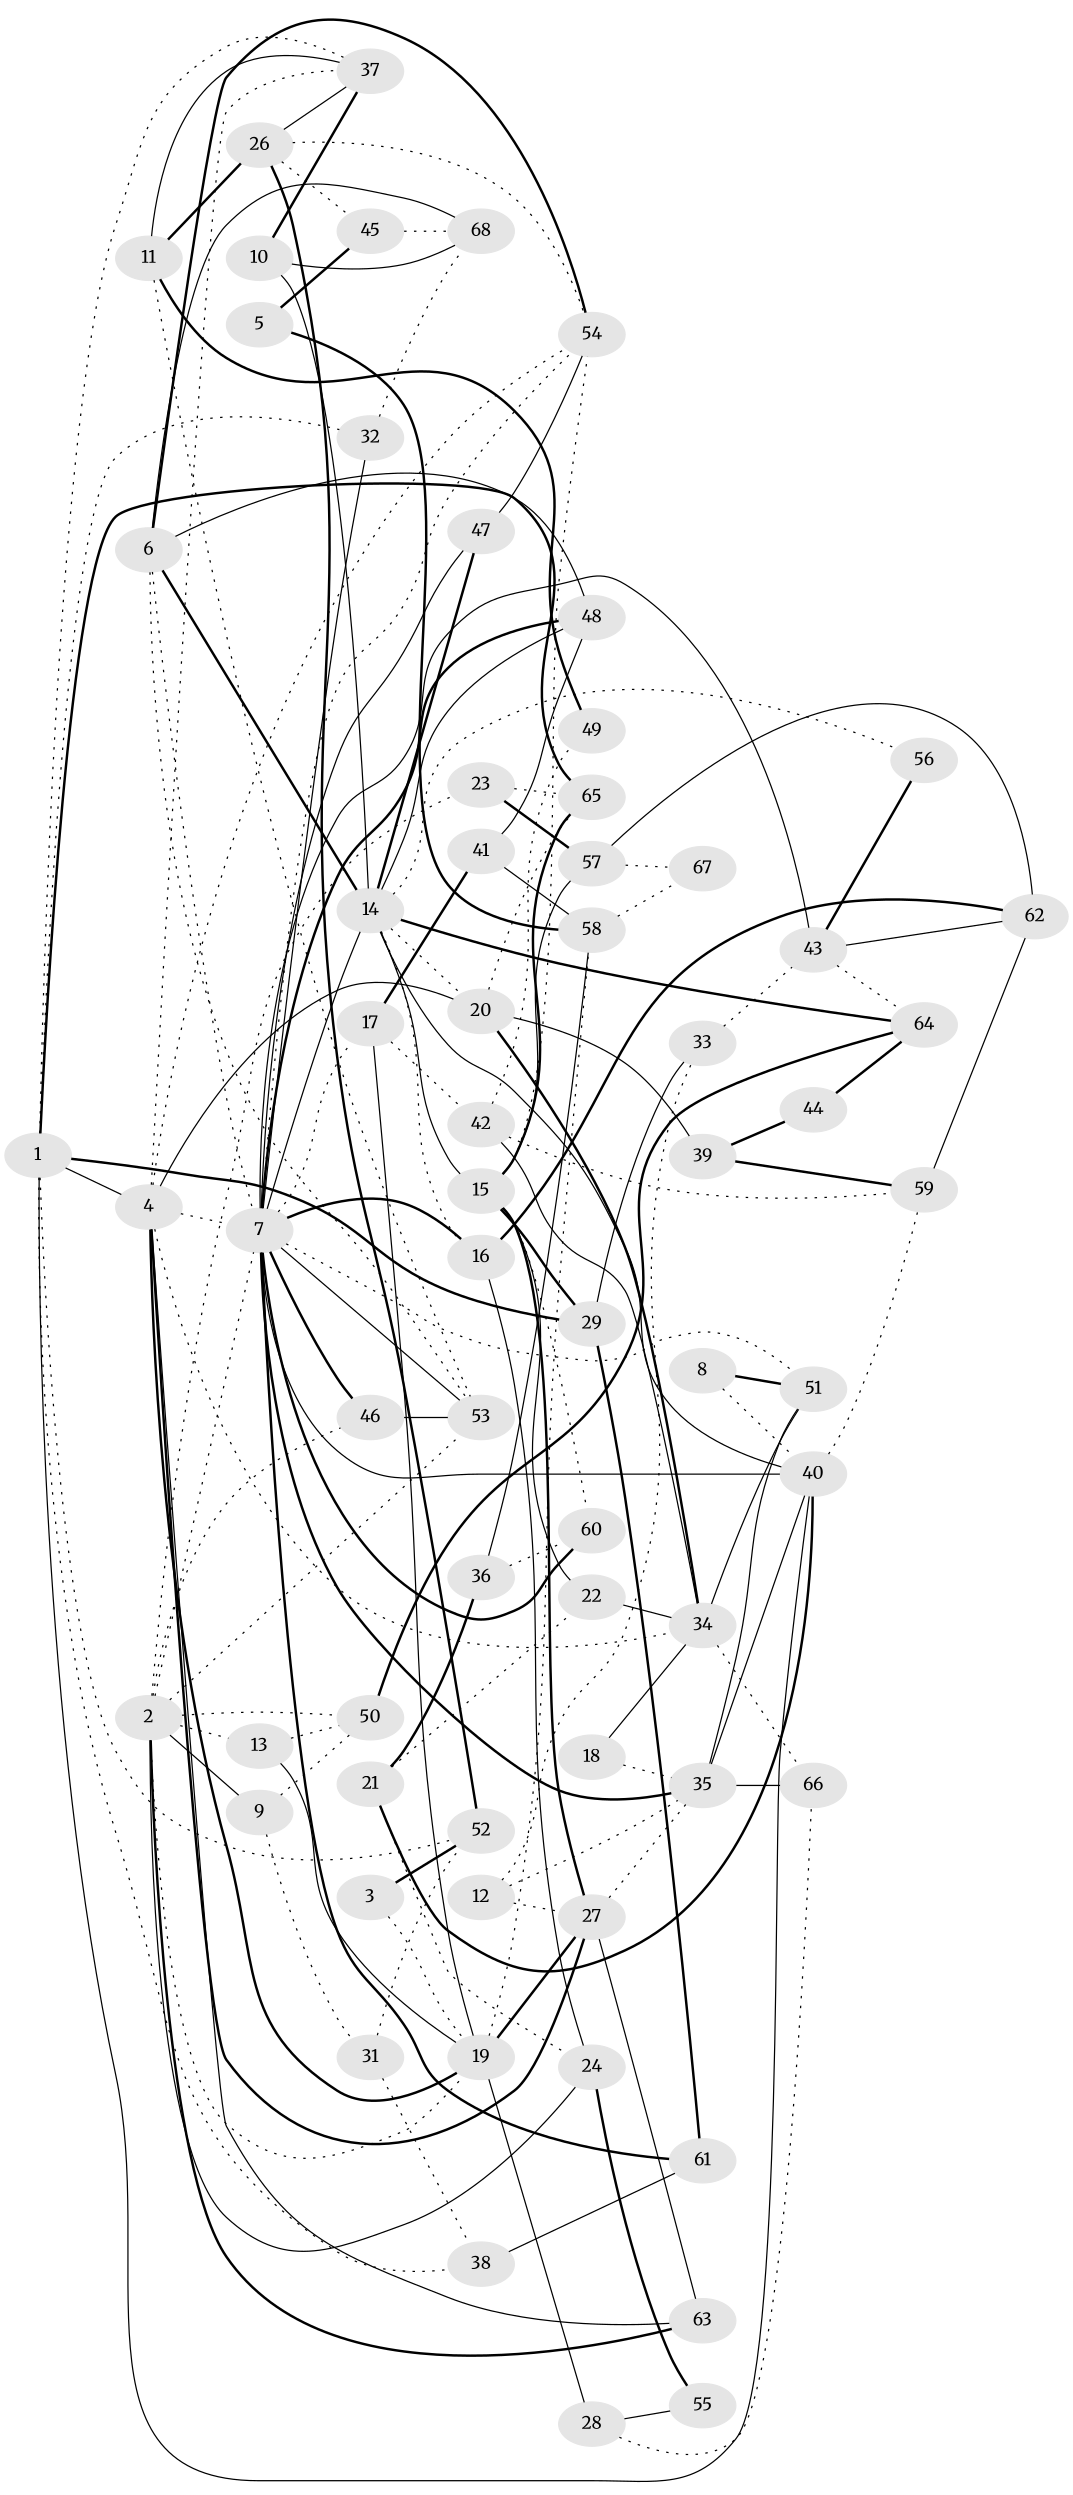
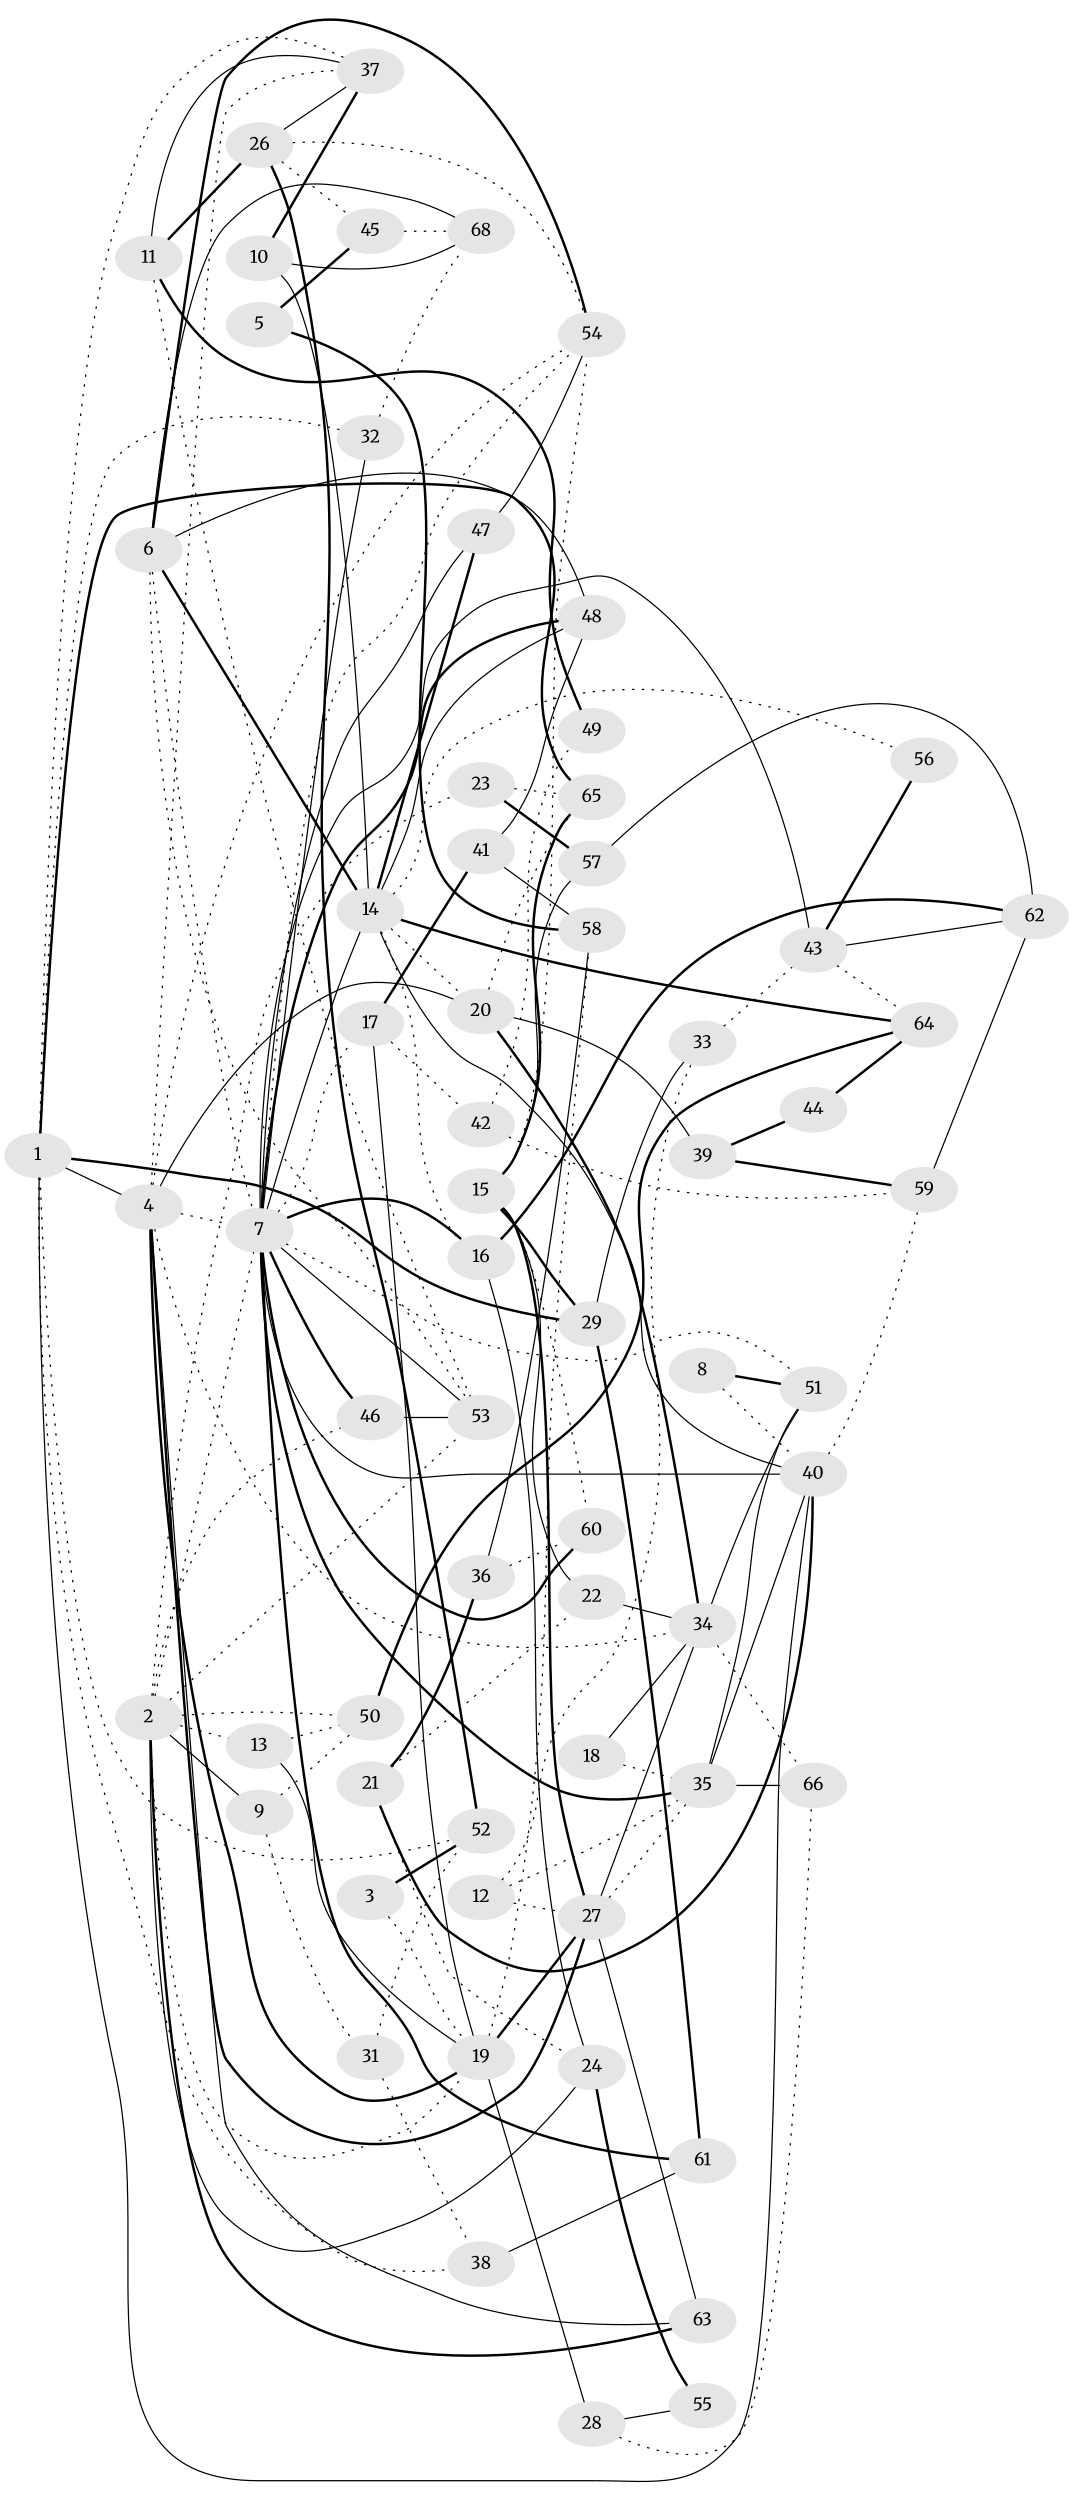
(703, 869) -> none
(426, 1105) -> none
(629, 1300) -> (643, 1784)
